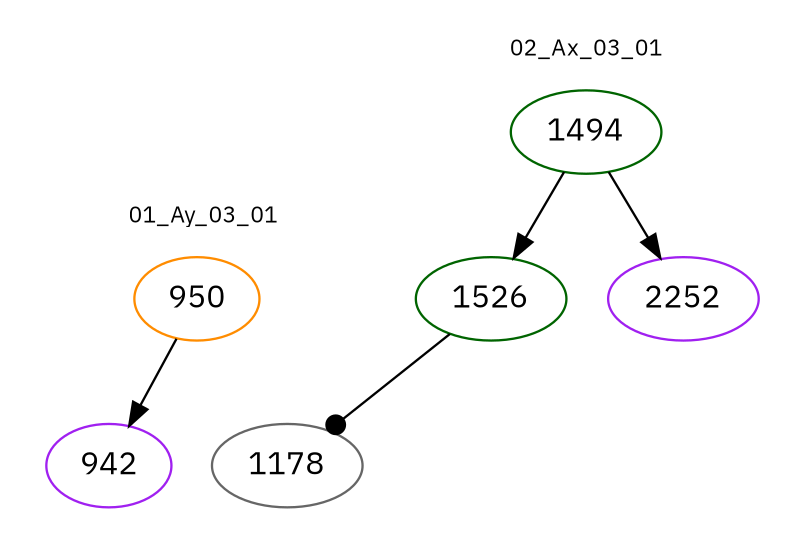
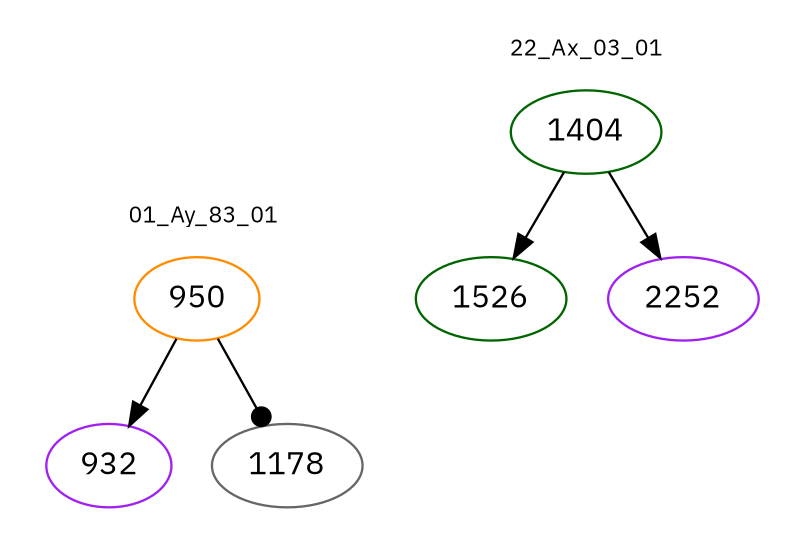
(587, 50) -> (587, 50)
(586, 132) -> (586, 132)
(204, 217) -> (204, 217)
(397, 376) -> (237, 373)
(109, 466) -> (109, 466)
